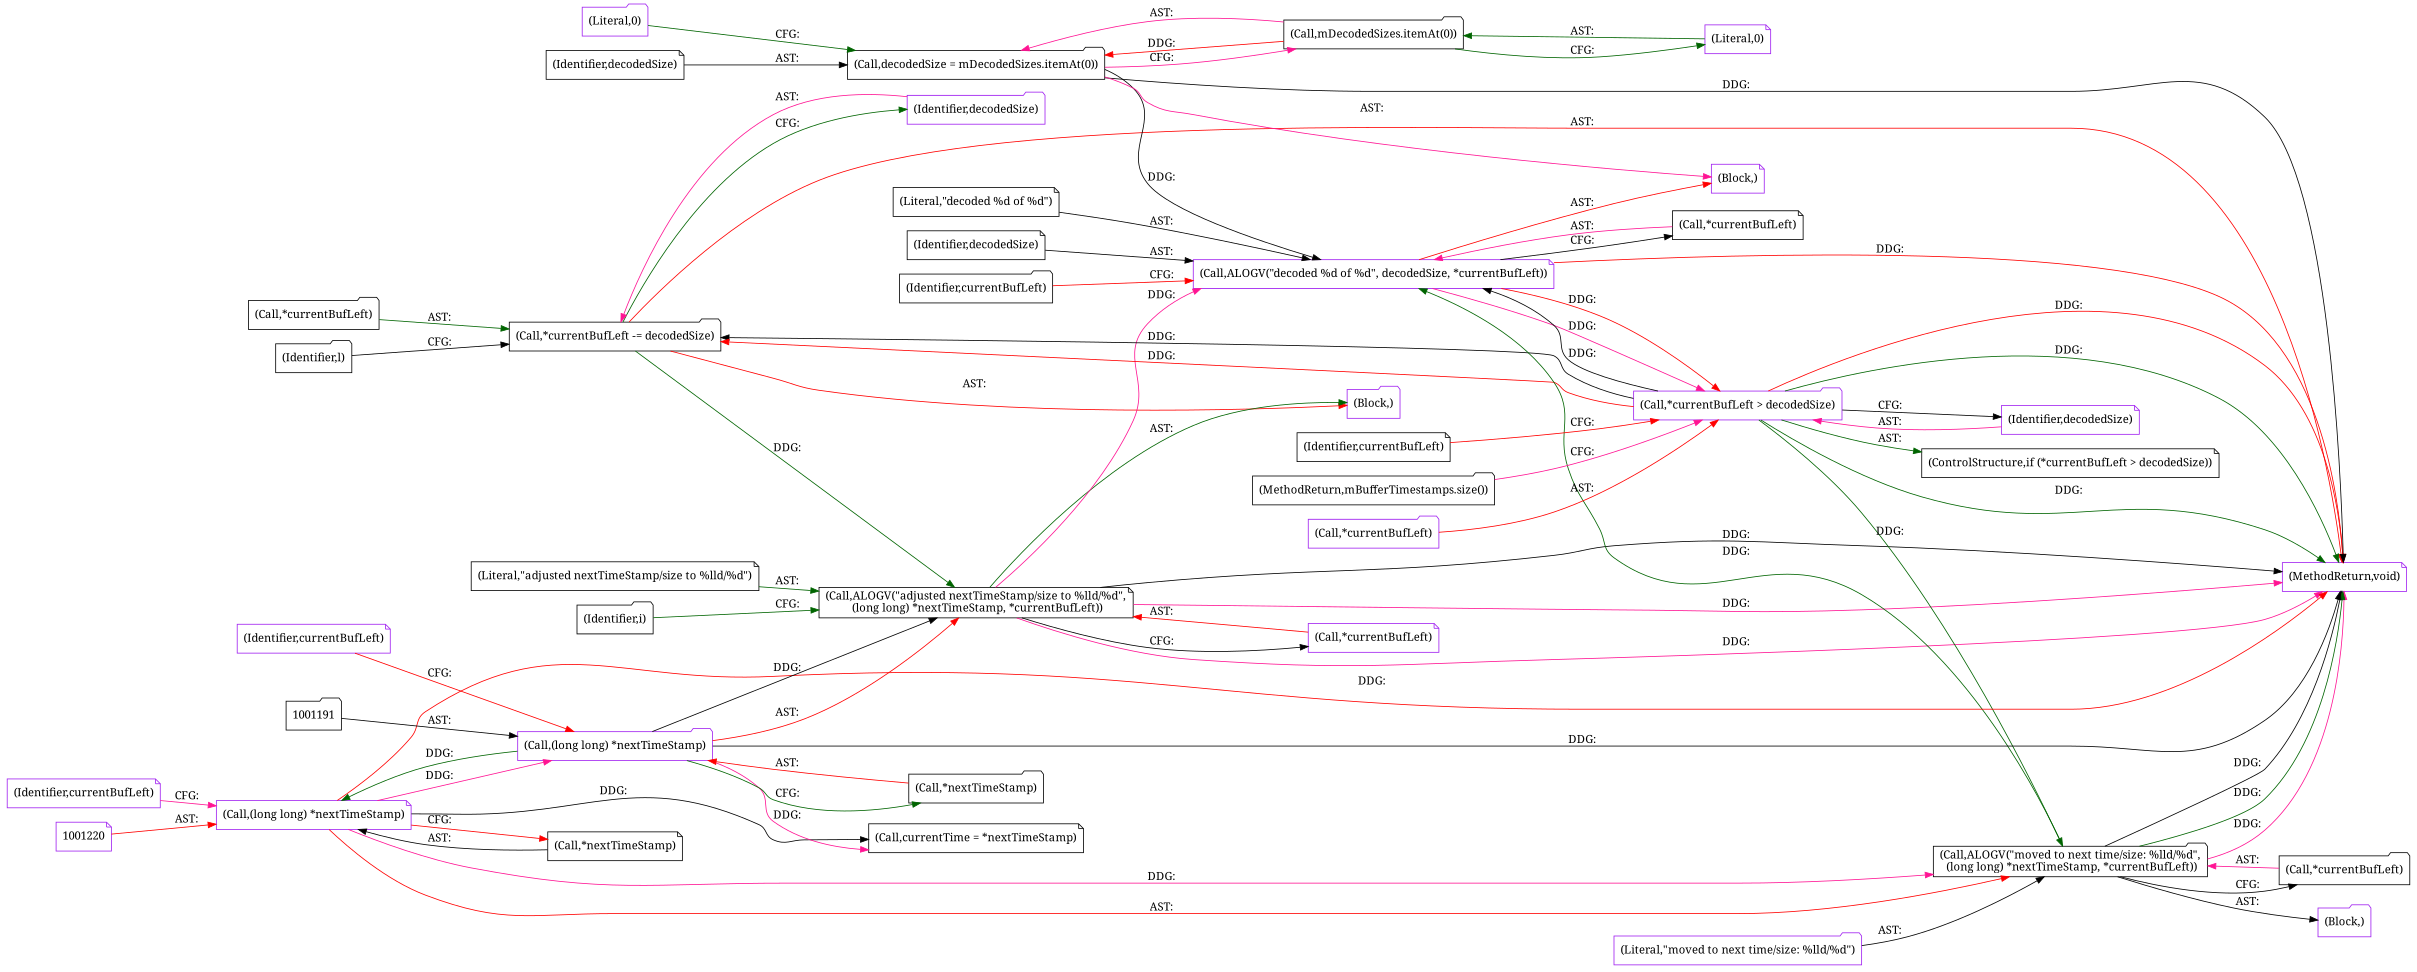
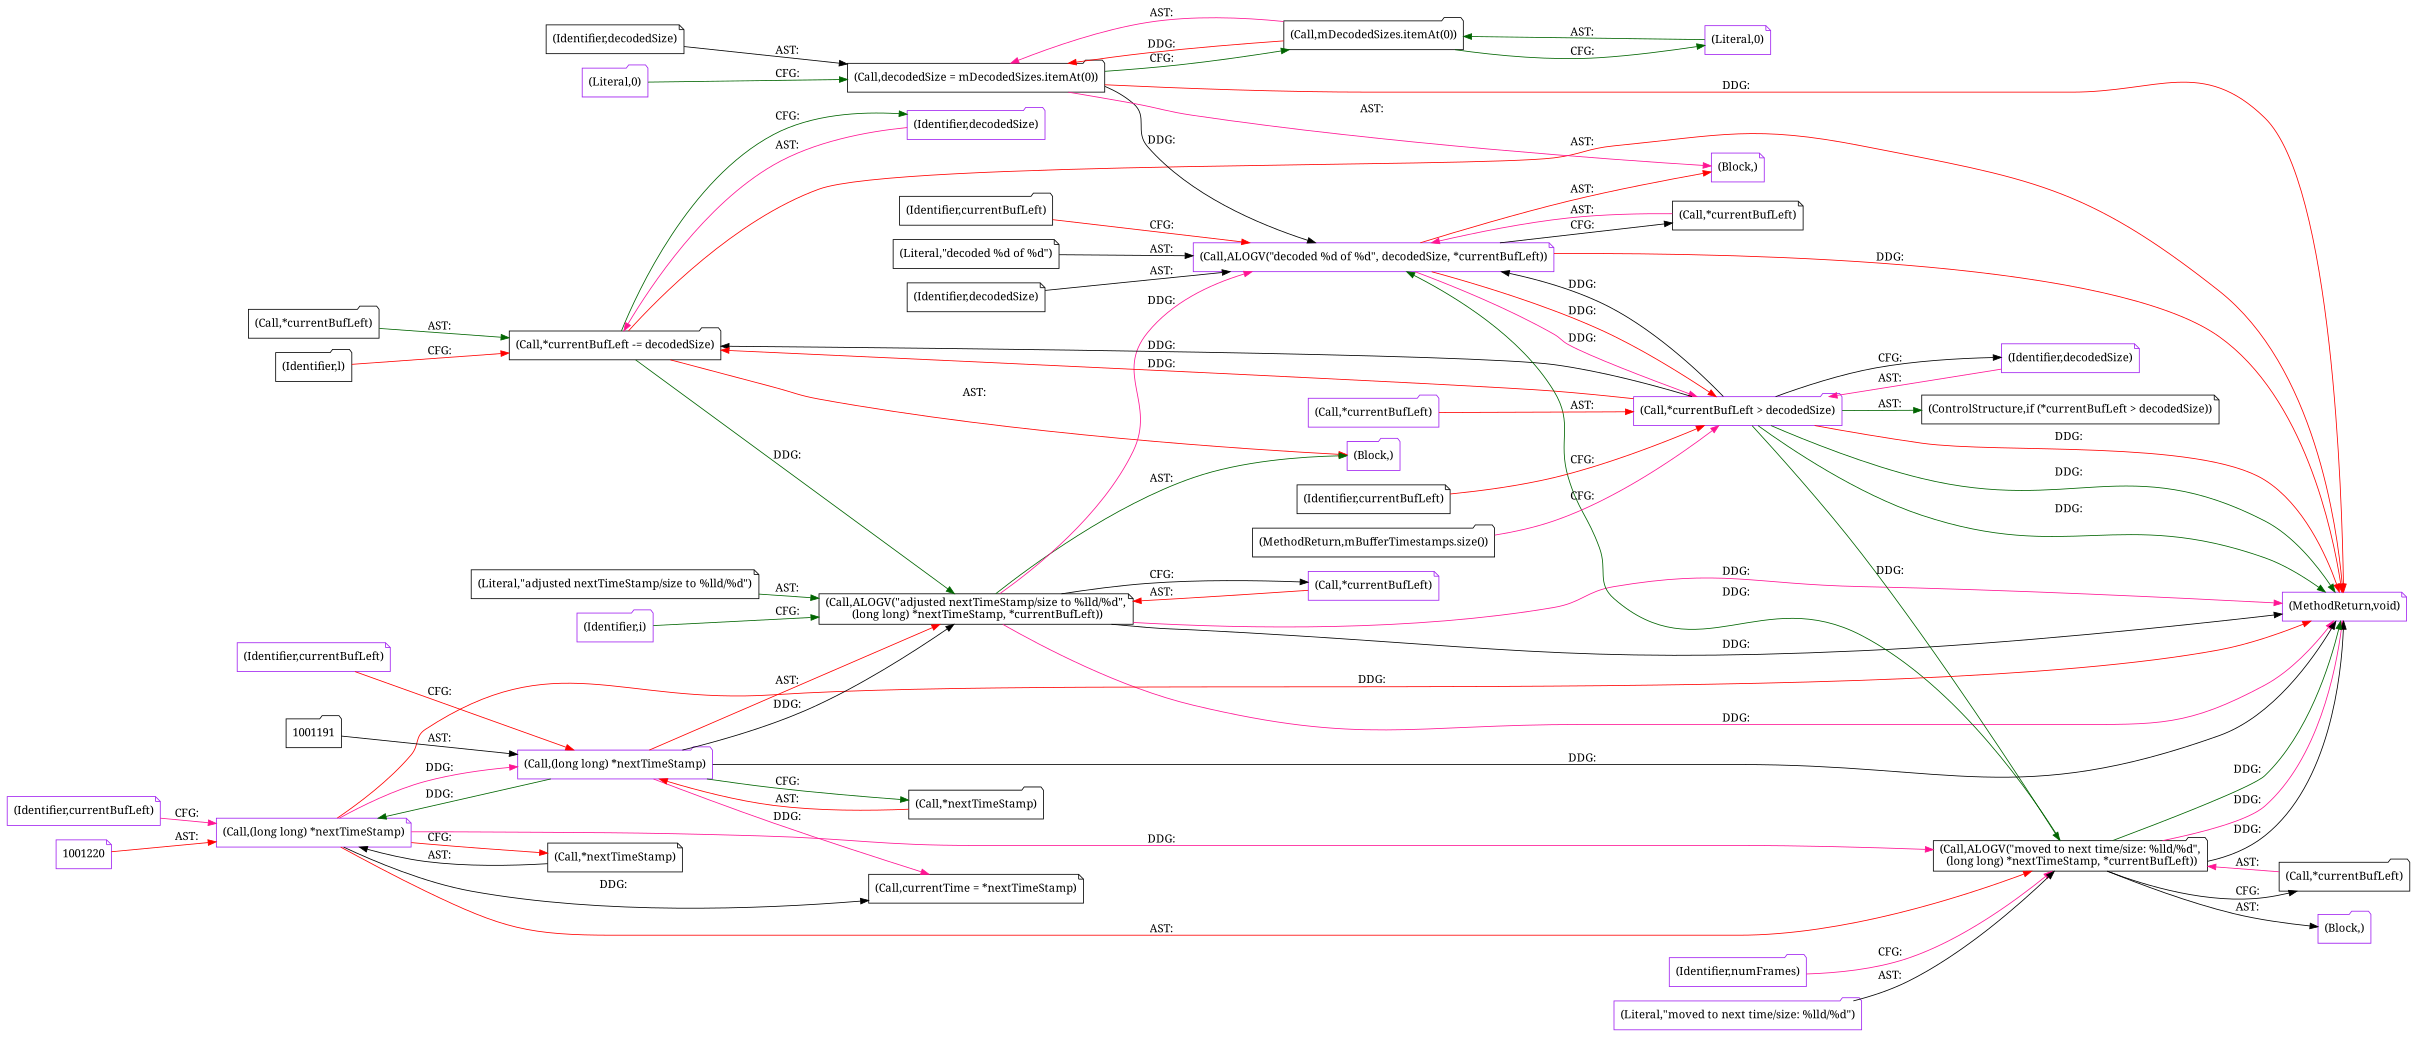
(1197, 63) -> (1193, 63)
(1914, 91) -> (1929, 92)
(426, 350) -> (426, 359)
(615, 619) -> (615, 627)
none -> (1738, 972)
